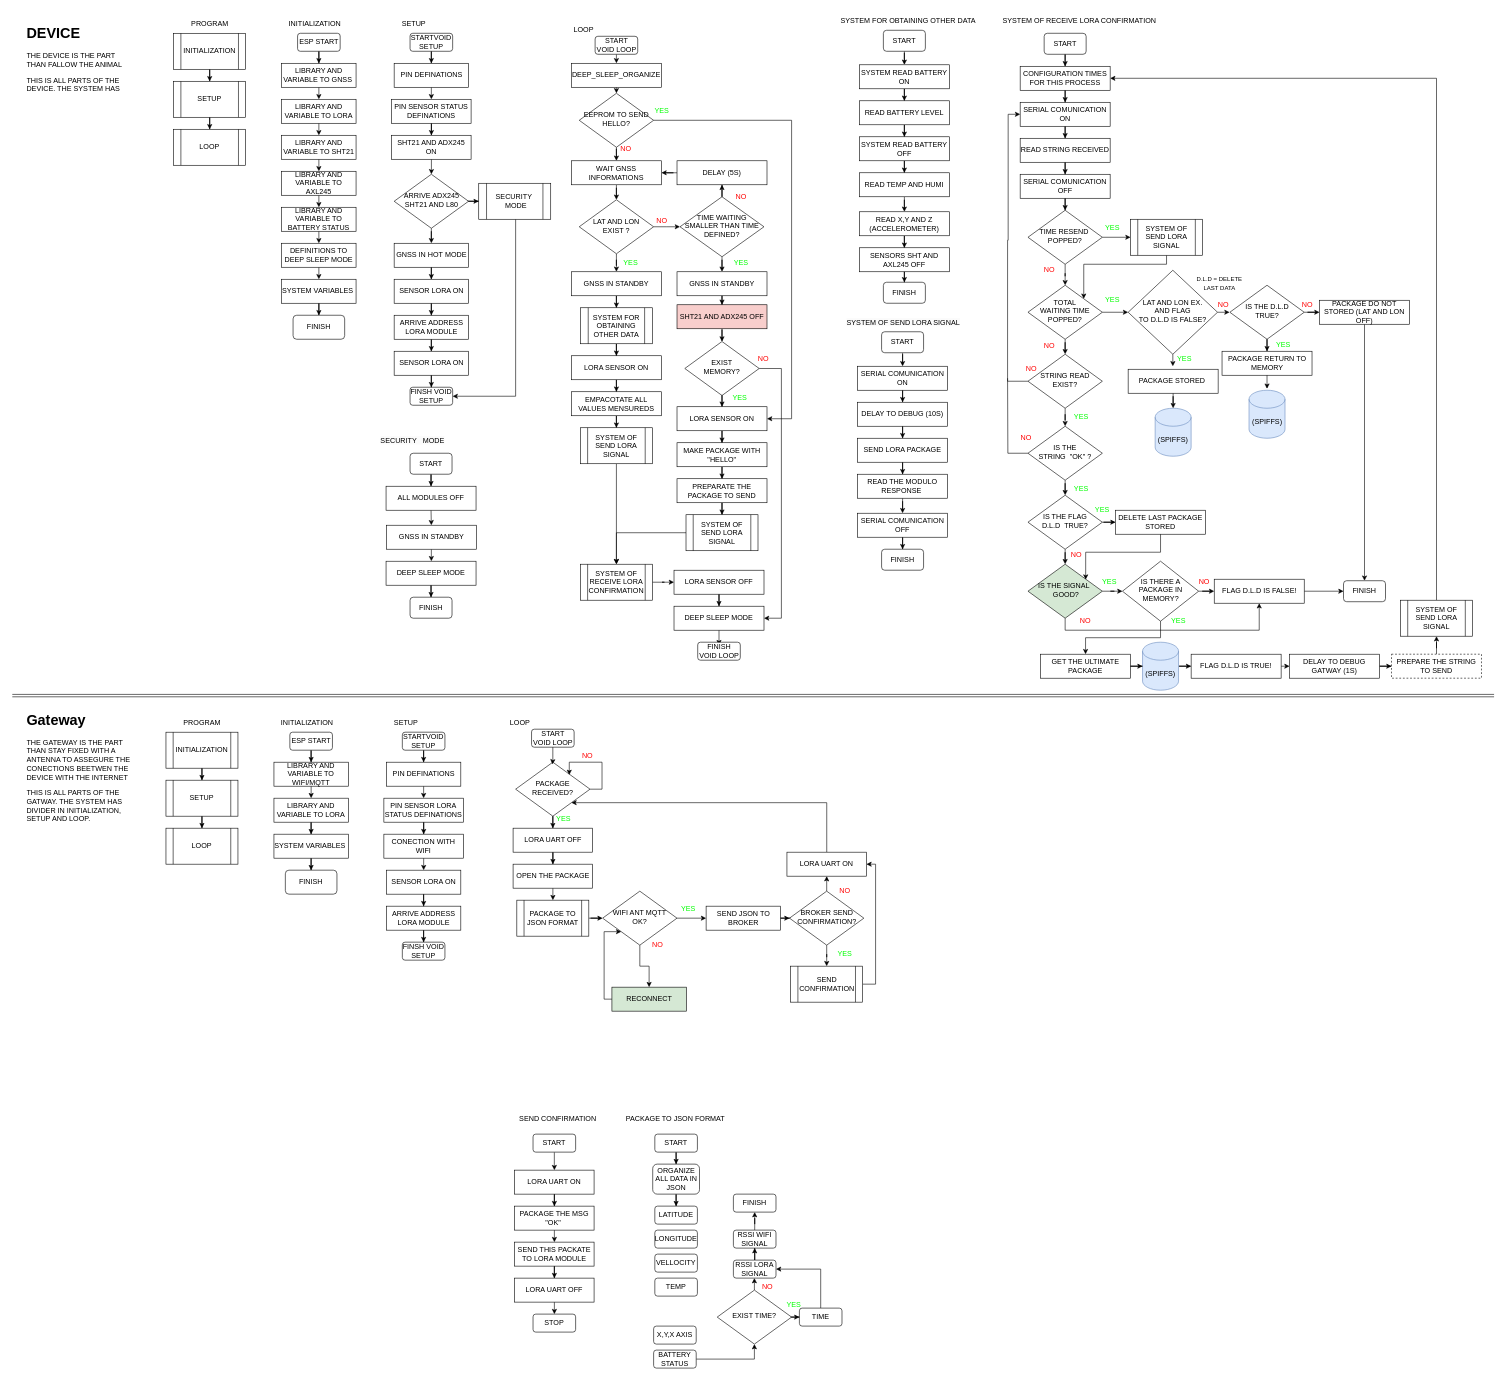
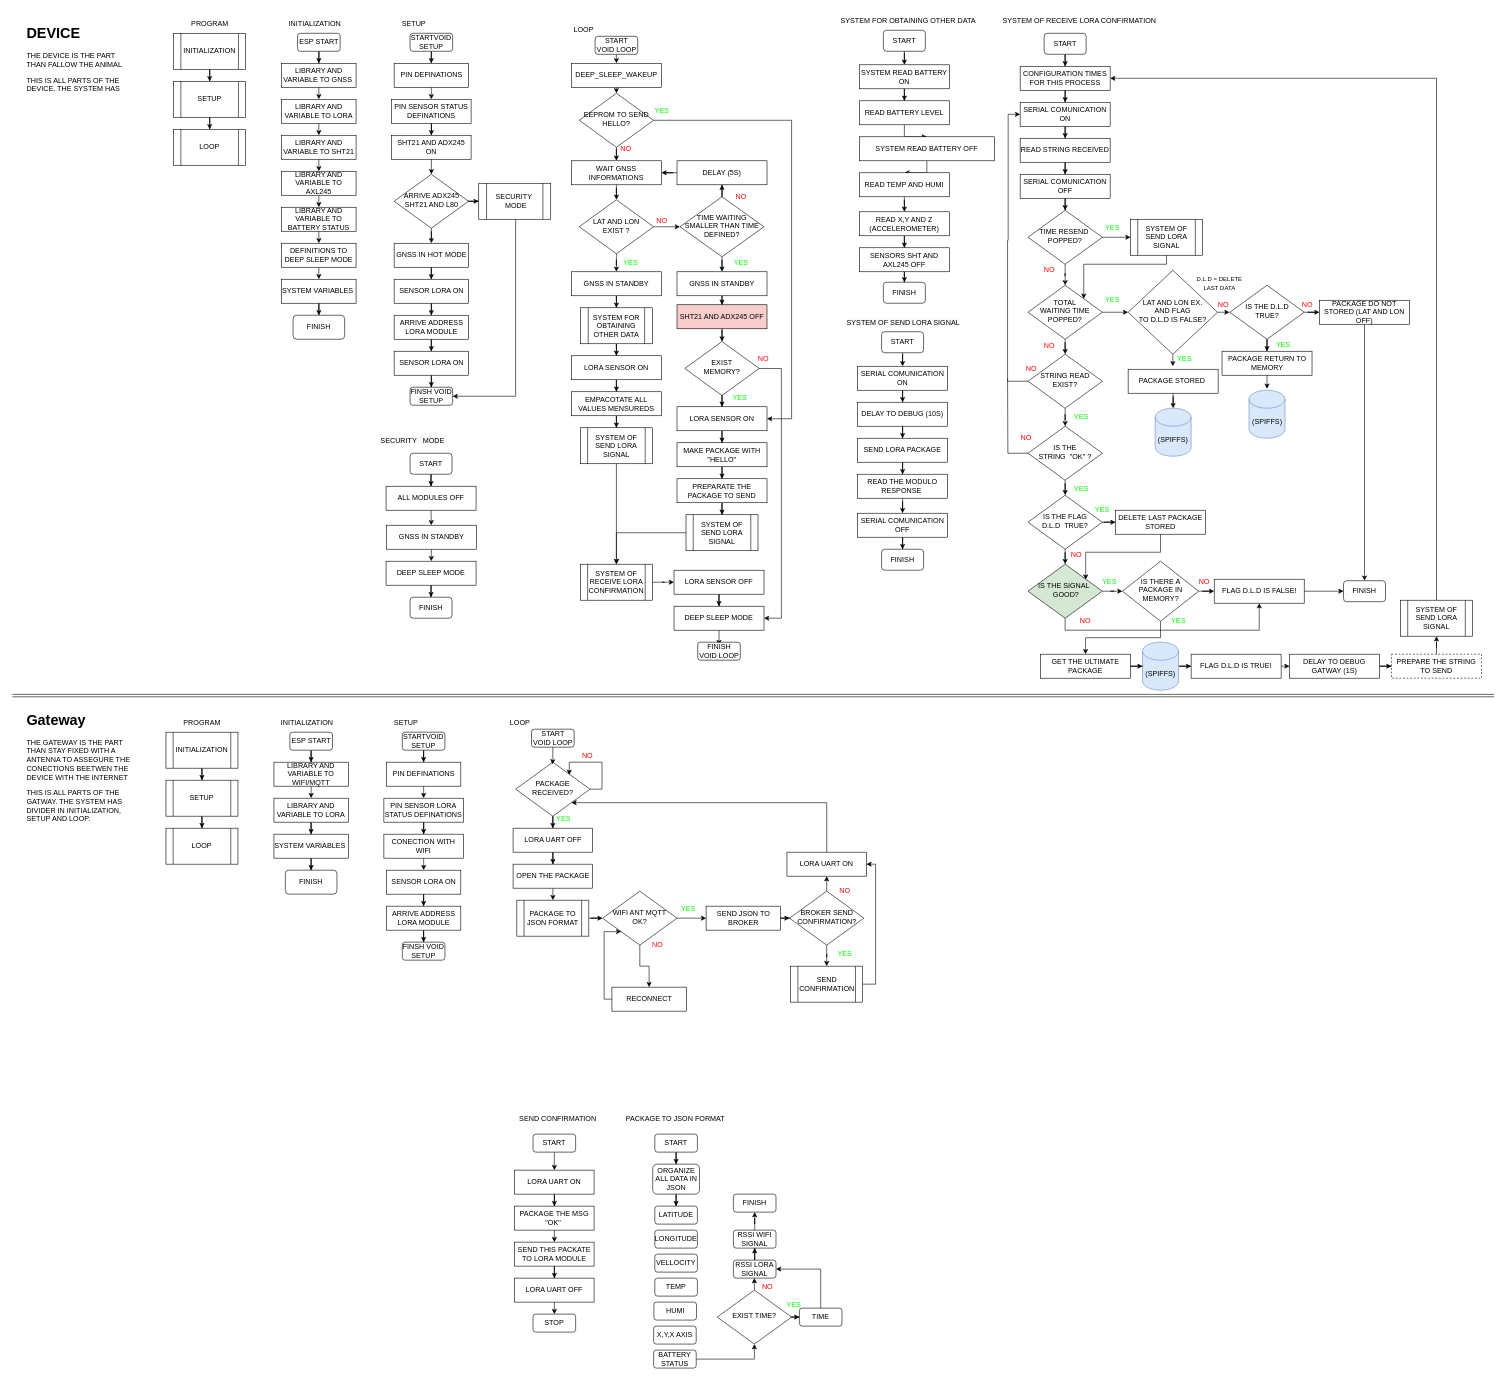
(617, 75) -> (617, 75)
(905, 149) -> (927, 149)
(649, 999) -> (649, 999)
none -> (675, 1311)
